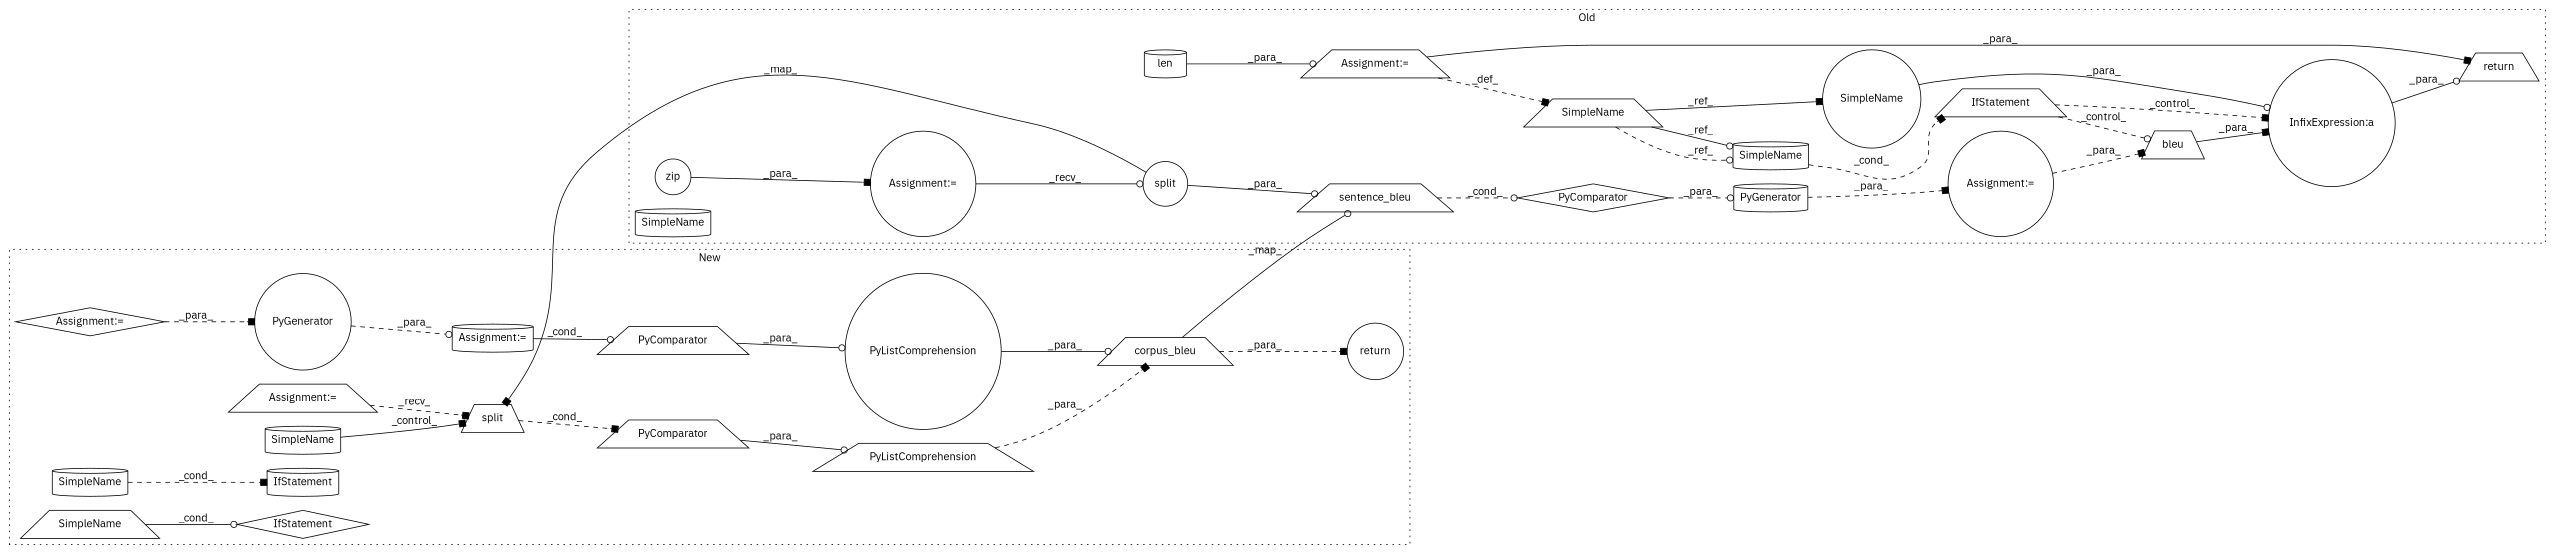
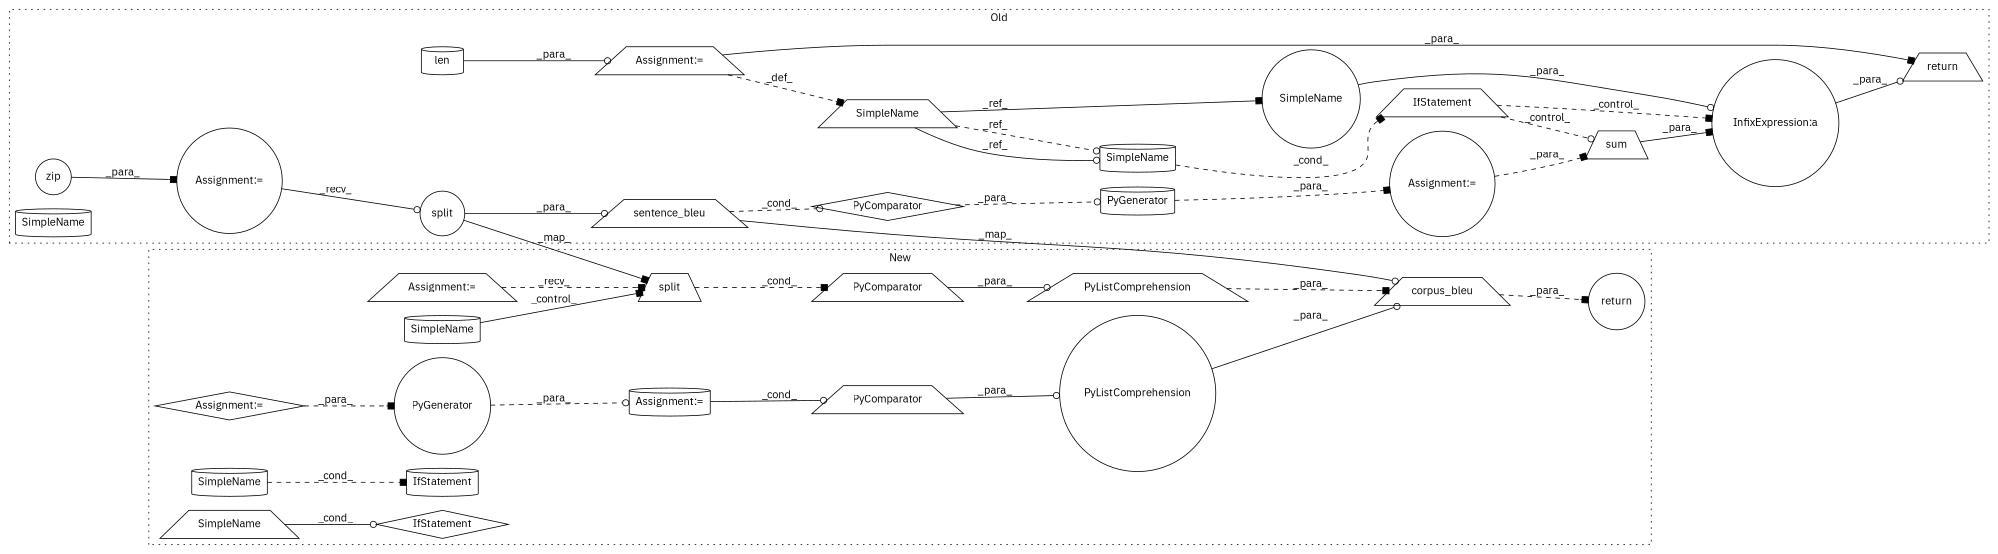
(2173, 145) -> (1617, 145)
(1261, 273) -> (936, 237)
